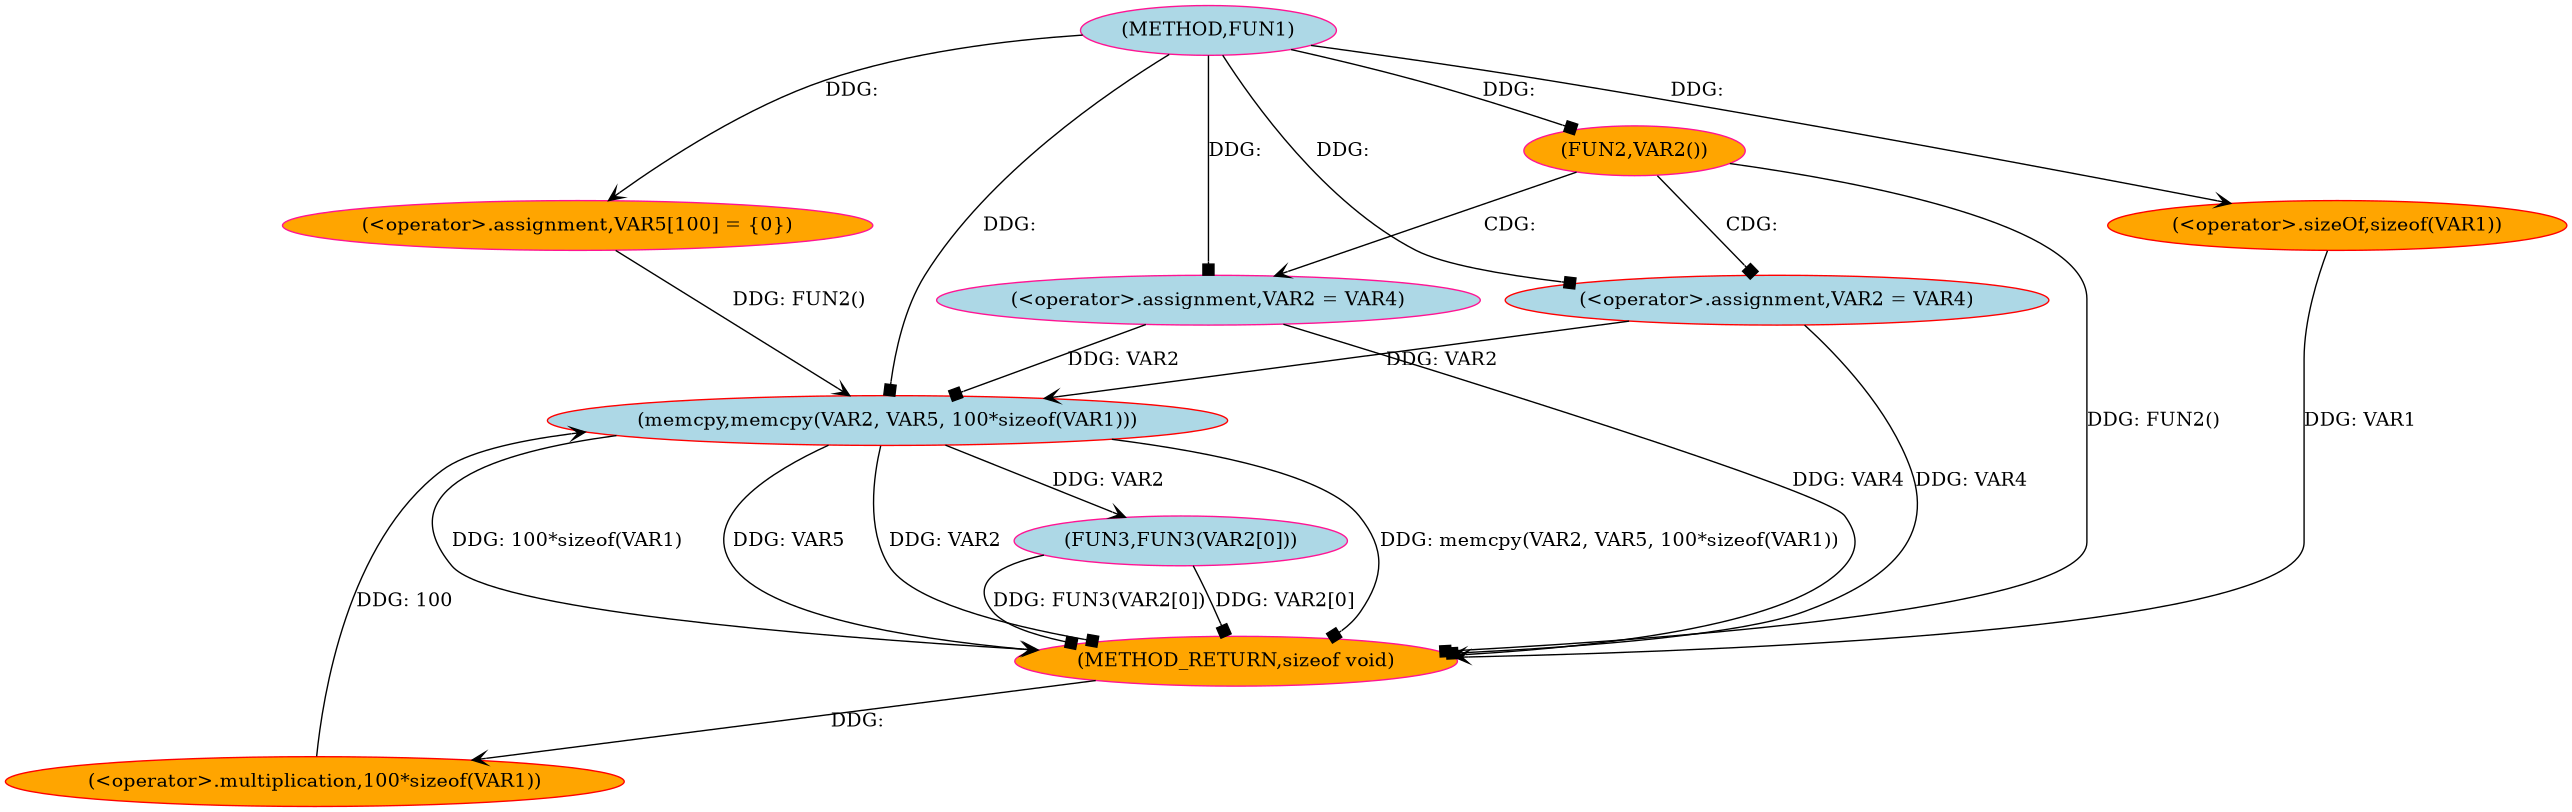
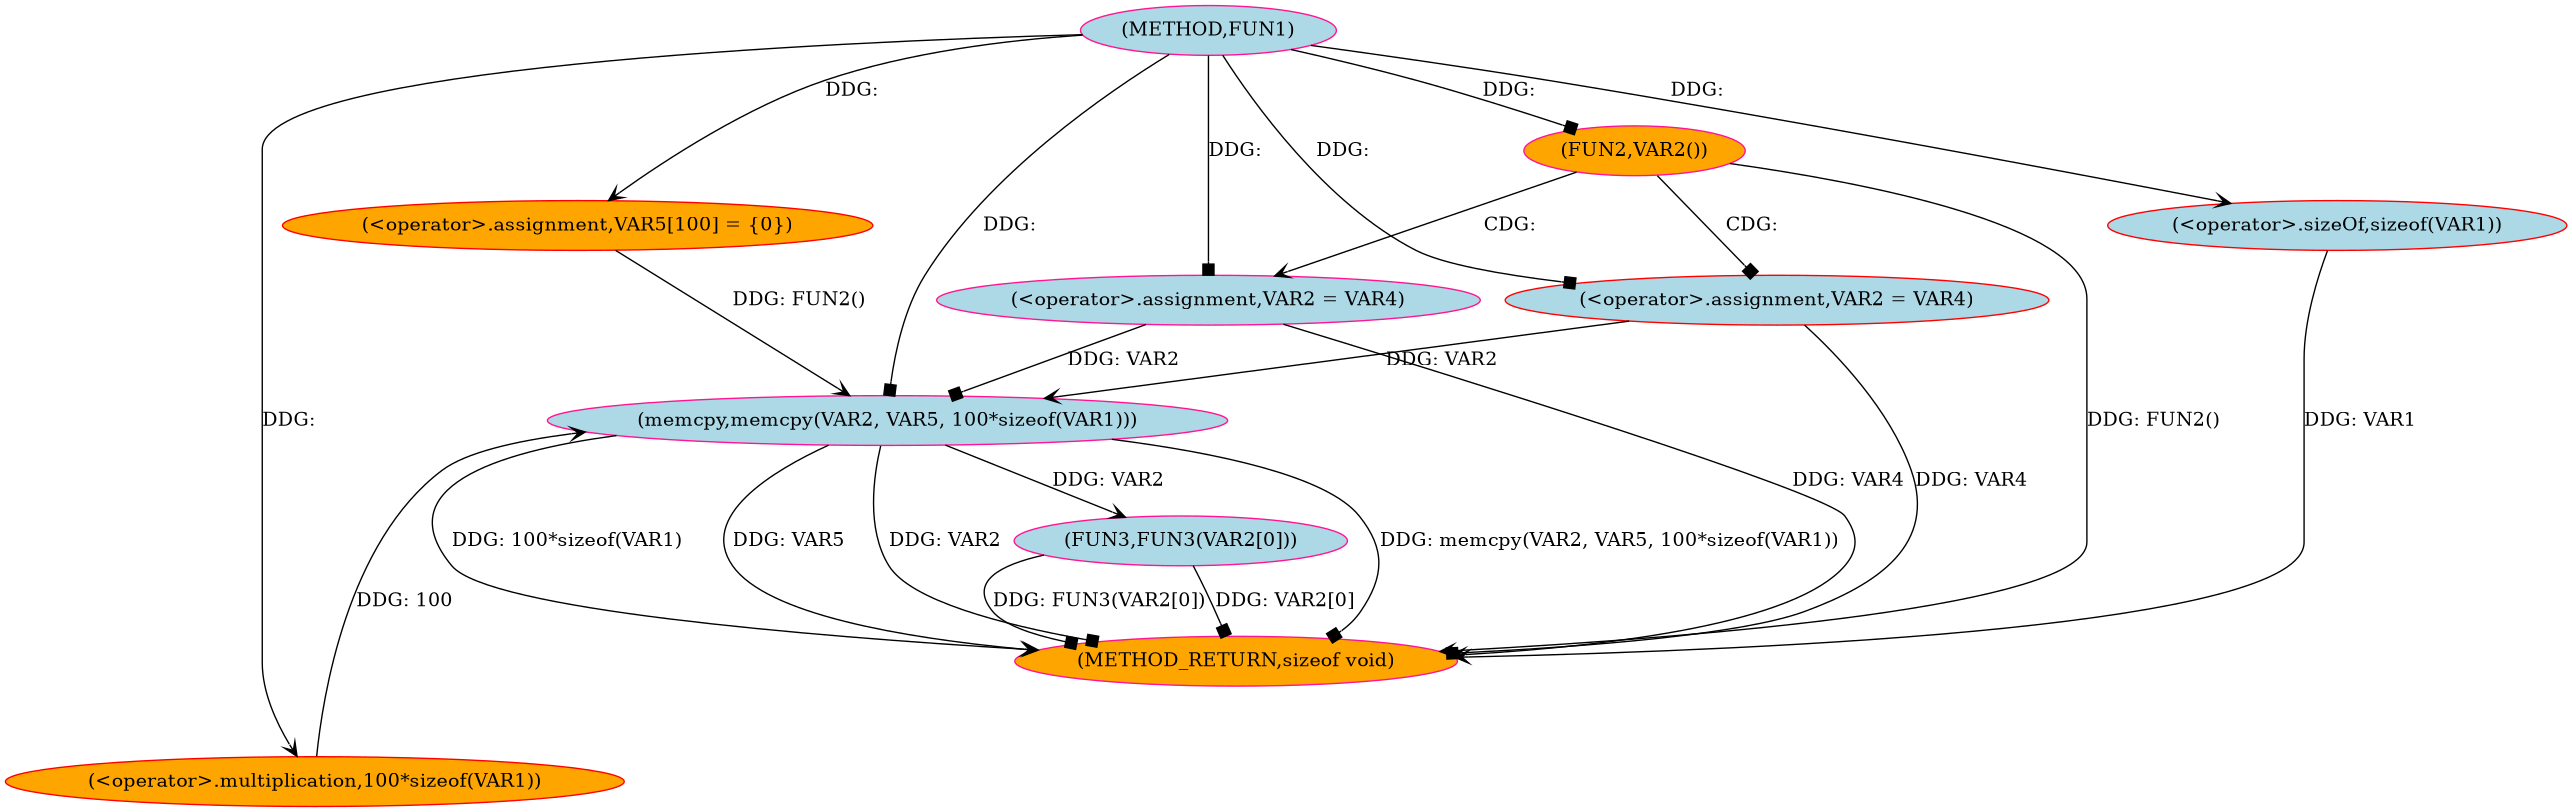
(578, 225) -> (578, 225)
(2337, 225) -> (2337, 225)
(888, 421) -> (888, 421)
(2083, 547) -> (2083, 547)
(791, 719) -> (366, 96)
